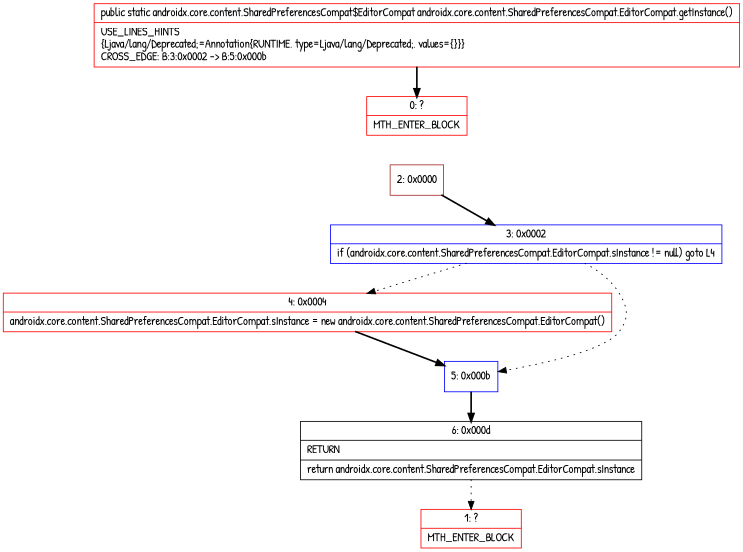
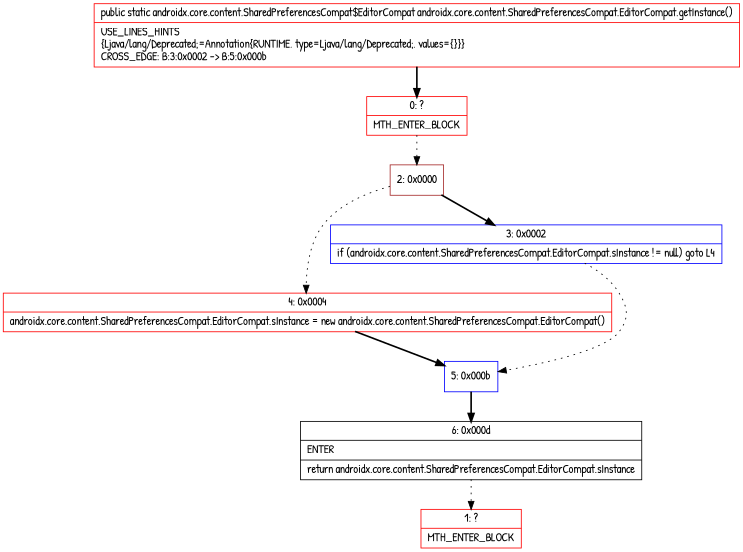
none -> (417, 146)
(421, 277) -> (328, 219)
(324, 450) -> (321, 450)
